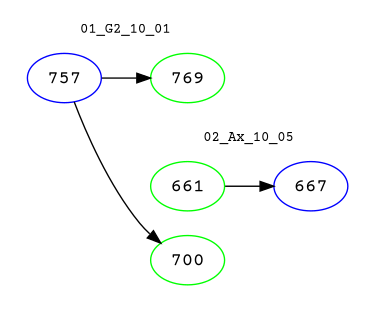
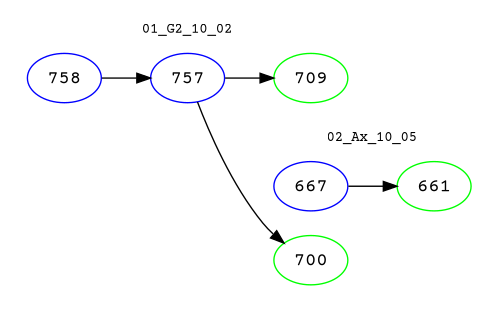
(126, 29) -> (188, 29)
none -> (64, 78)
(188, 78) -> (311, 78)
(243, 186) -> (366, 186)
